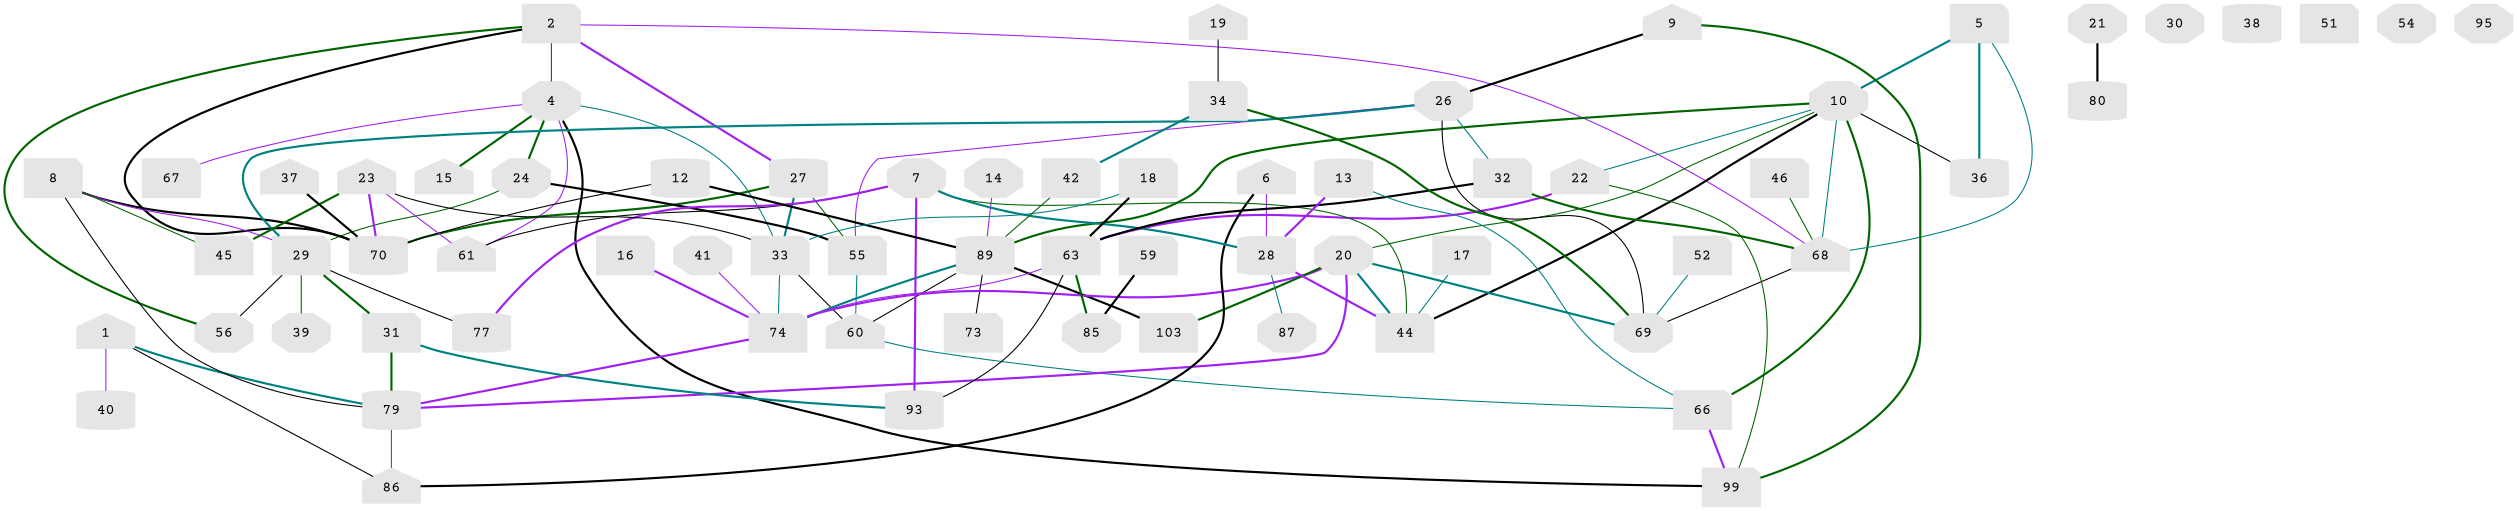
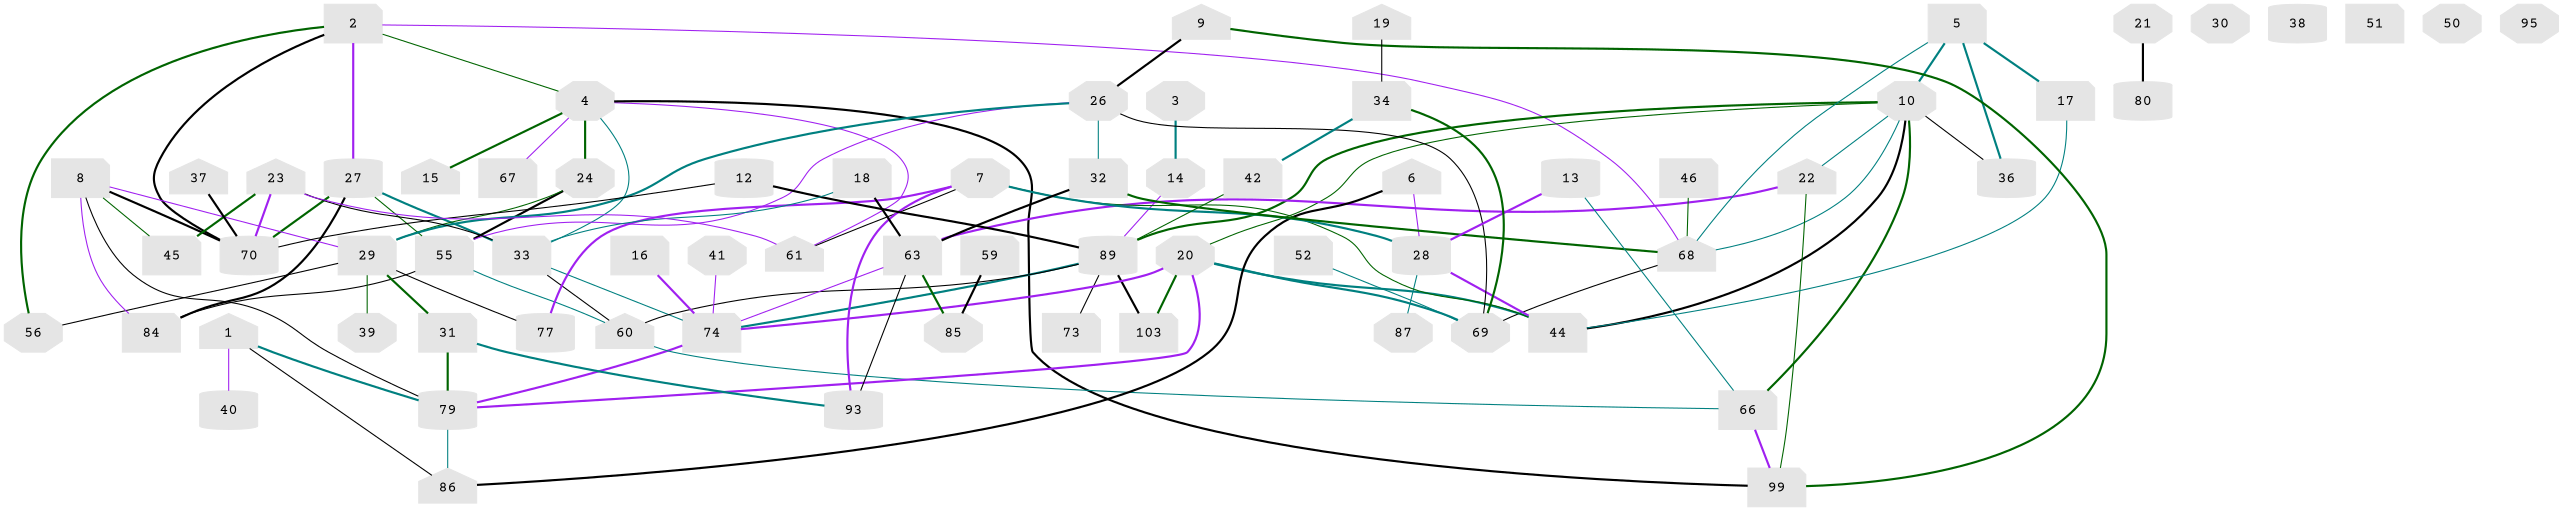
(2407, 24) -> (2452, 24)
none -> (2011, 62)
none -> (1176, 101)
none -> (151, 333)
